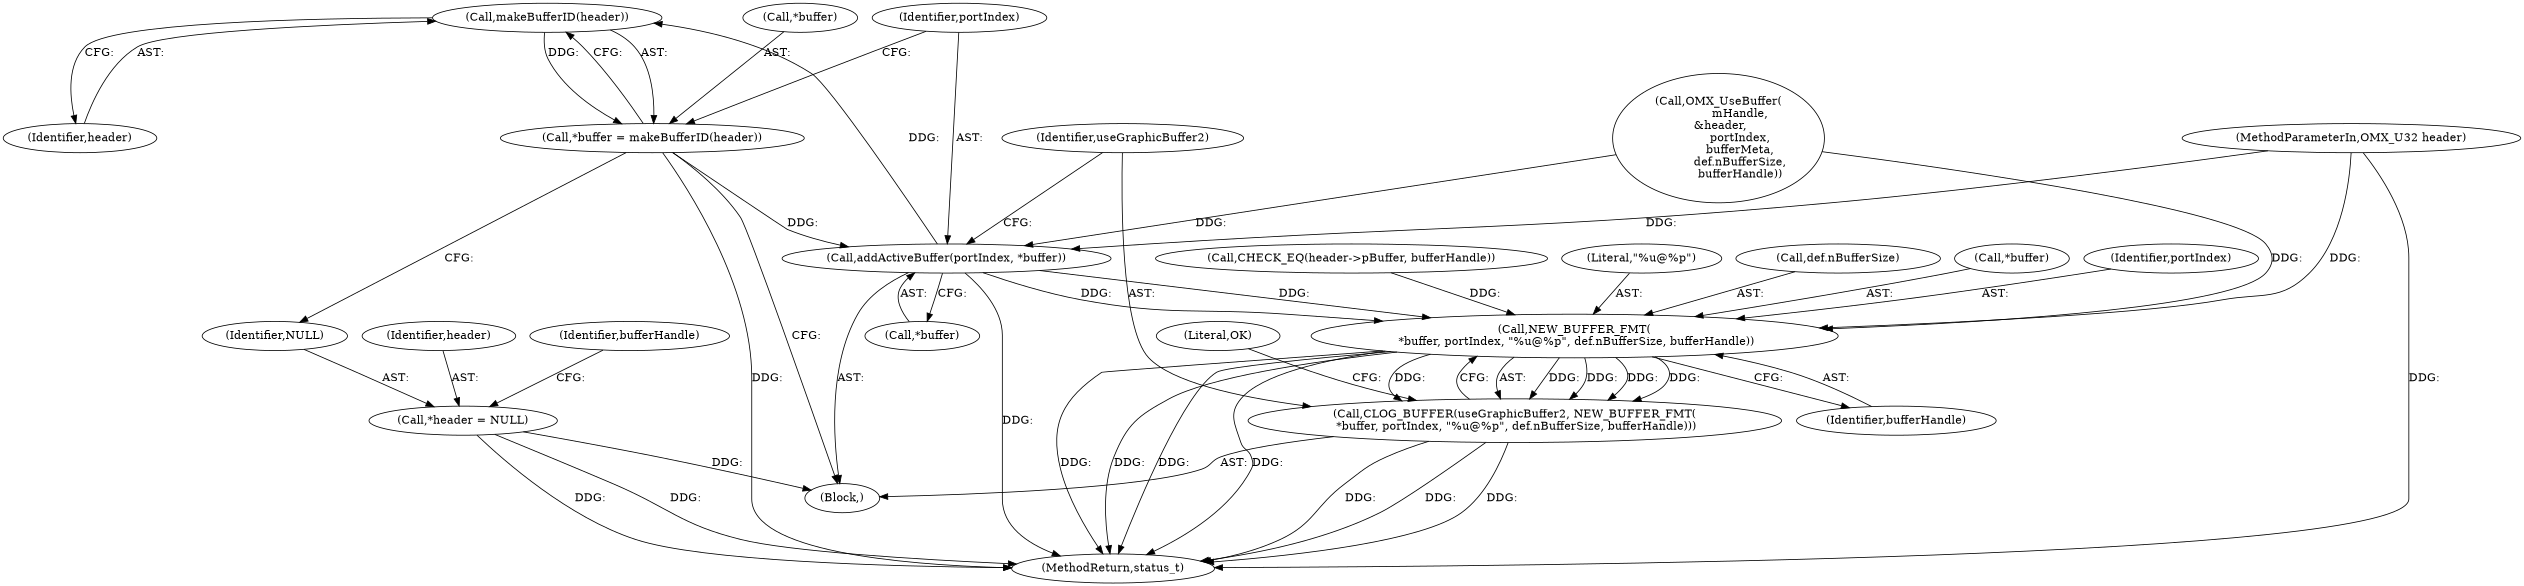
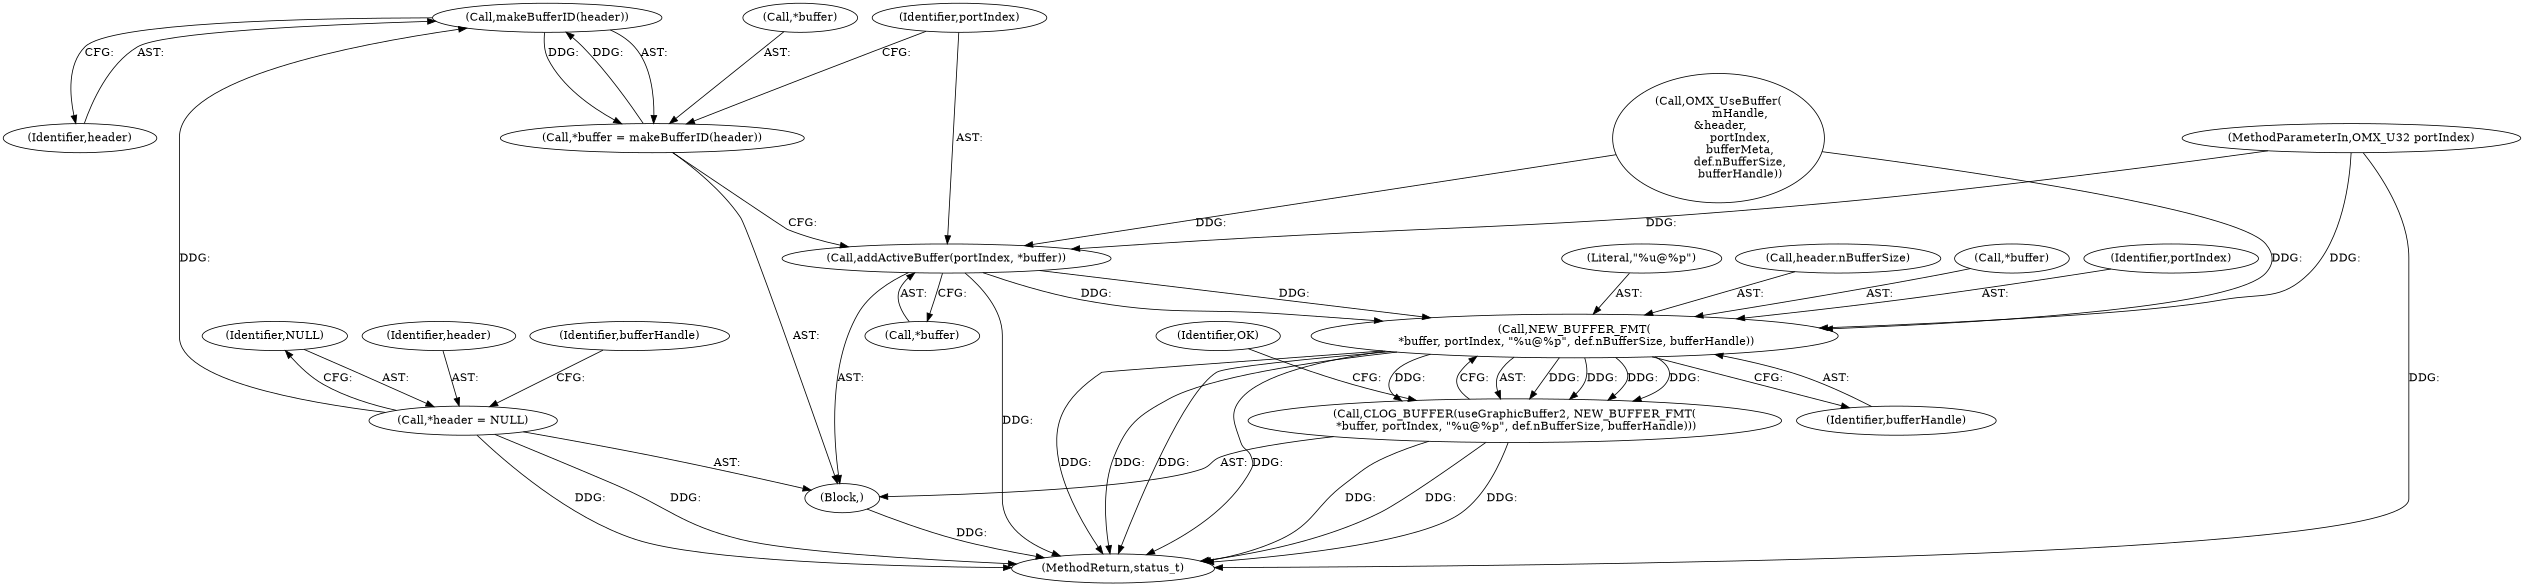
(610, 53) -> (610, 53)
(830, 93) -> (179, 196)
(1123, 138) -> none
(2351, 138) -> (2351, 138)
(805, 223) -> (805, 223)
(467, 236) -> (339, 392)
(1352, 259) -> none
(1838, 259) -> (1838, 259)
(808, 336) -> (808, 336)
(1218, 336) -> (1218, 336)
(752, 453) -> (950, 538)
(729, 463) -> (729, 463)
